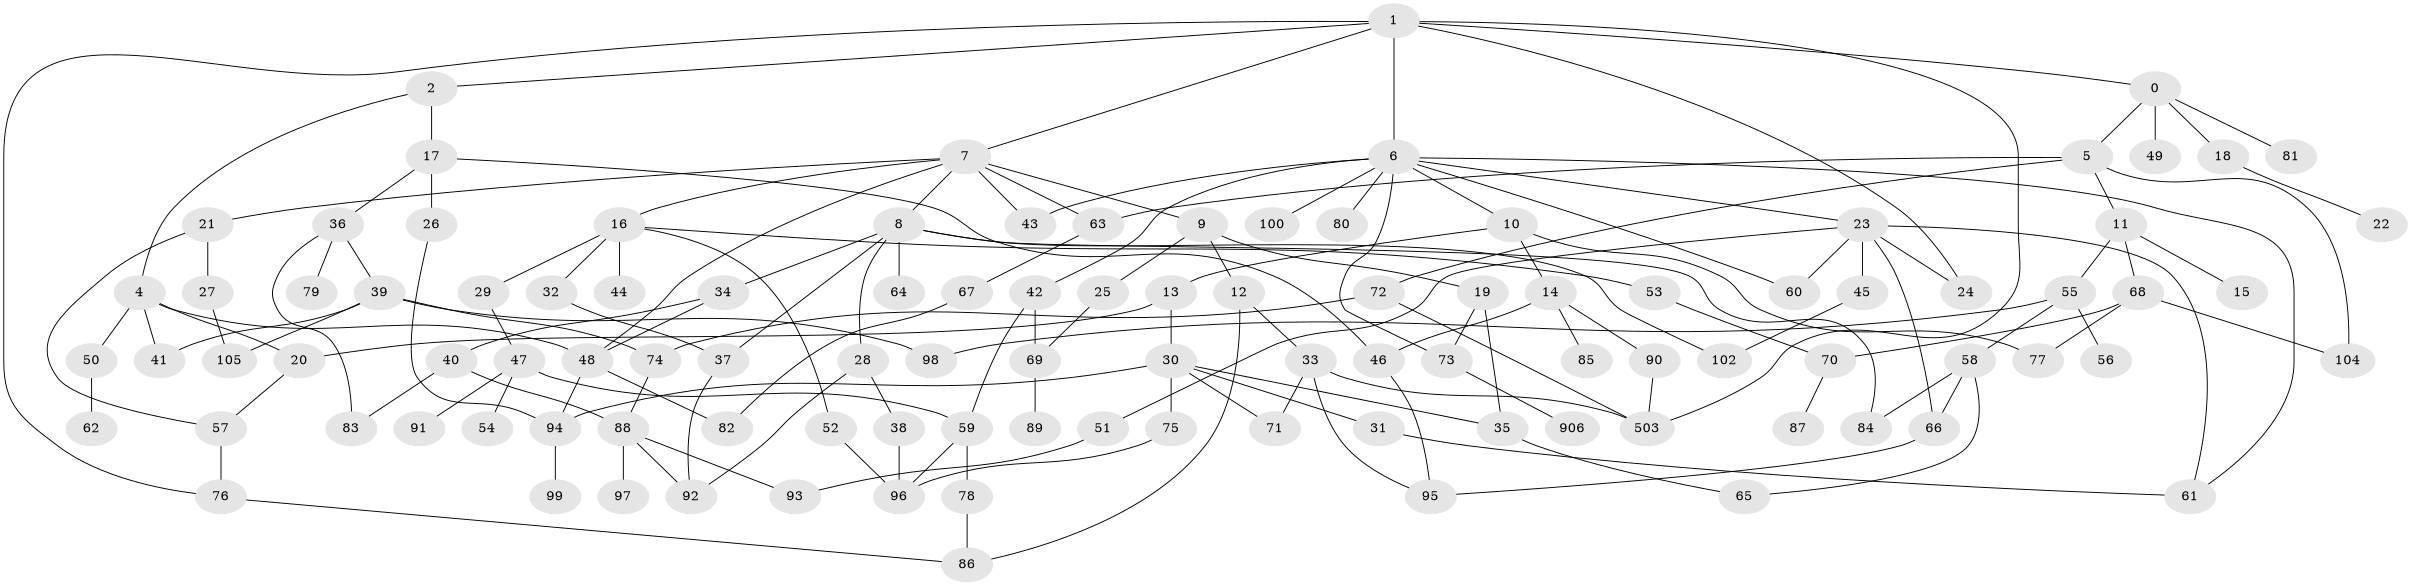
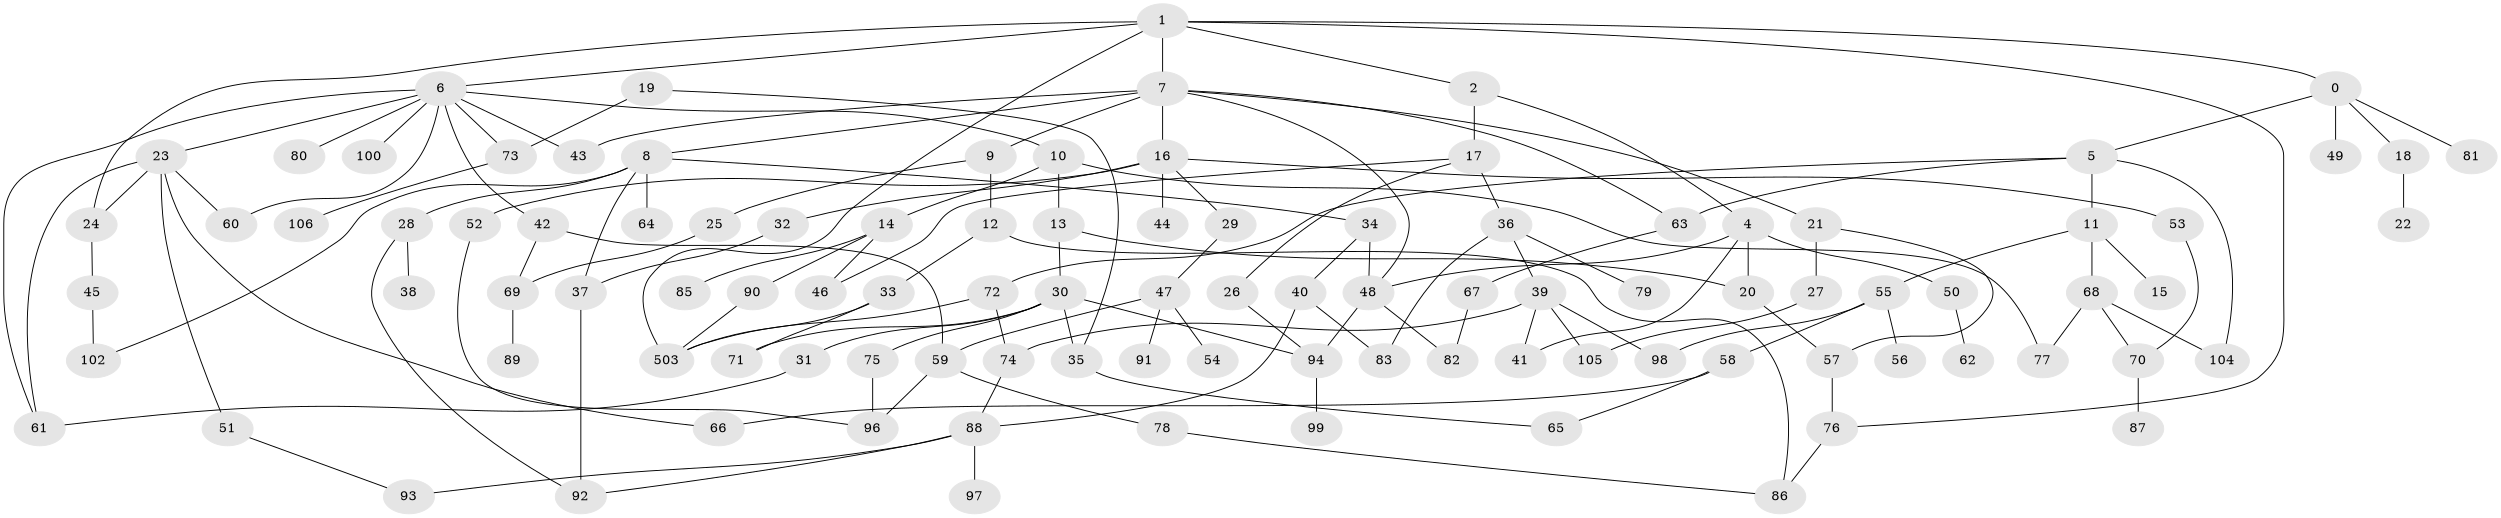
(1862, 259) -> (92, 259)
(1340, 264) -> none
(1572, 429) -> (301, 225)
(1866, 429) -> none
(899, 463) -> none
(1431, 497) -> none
